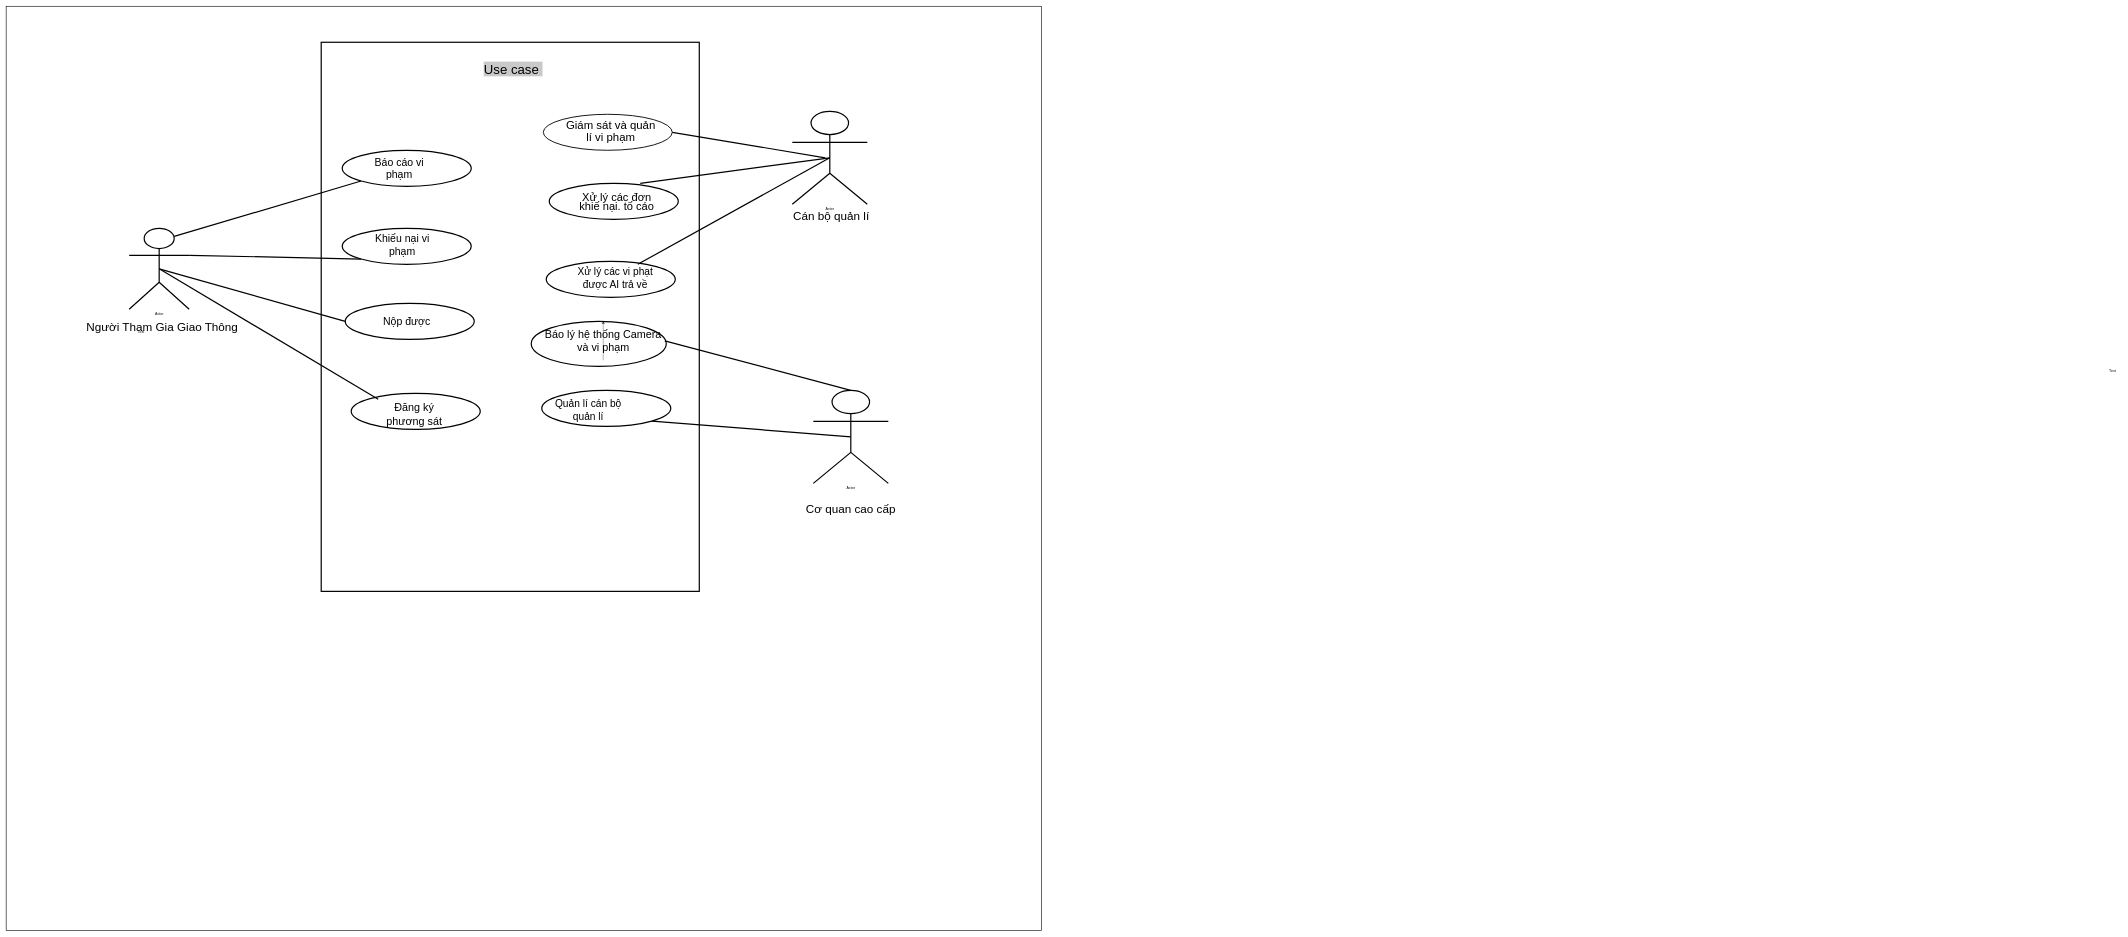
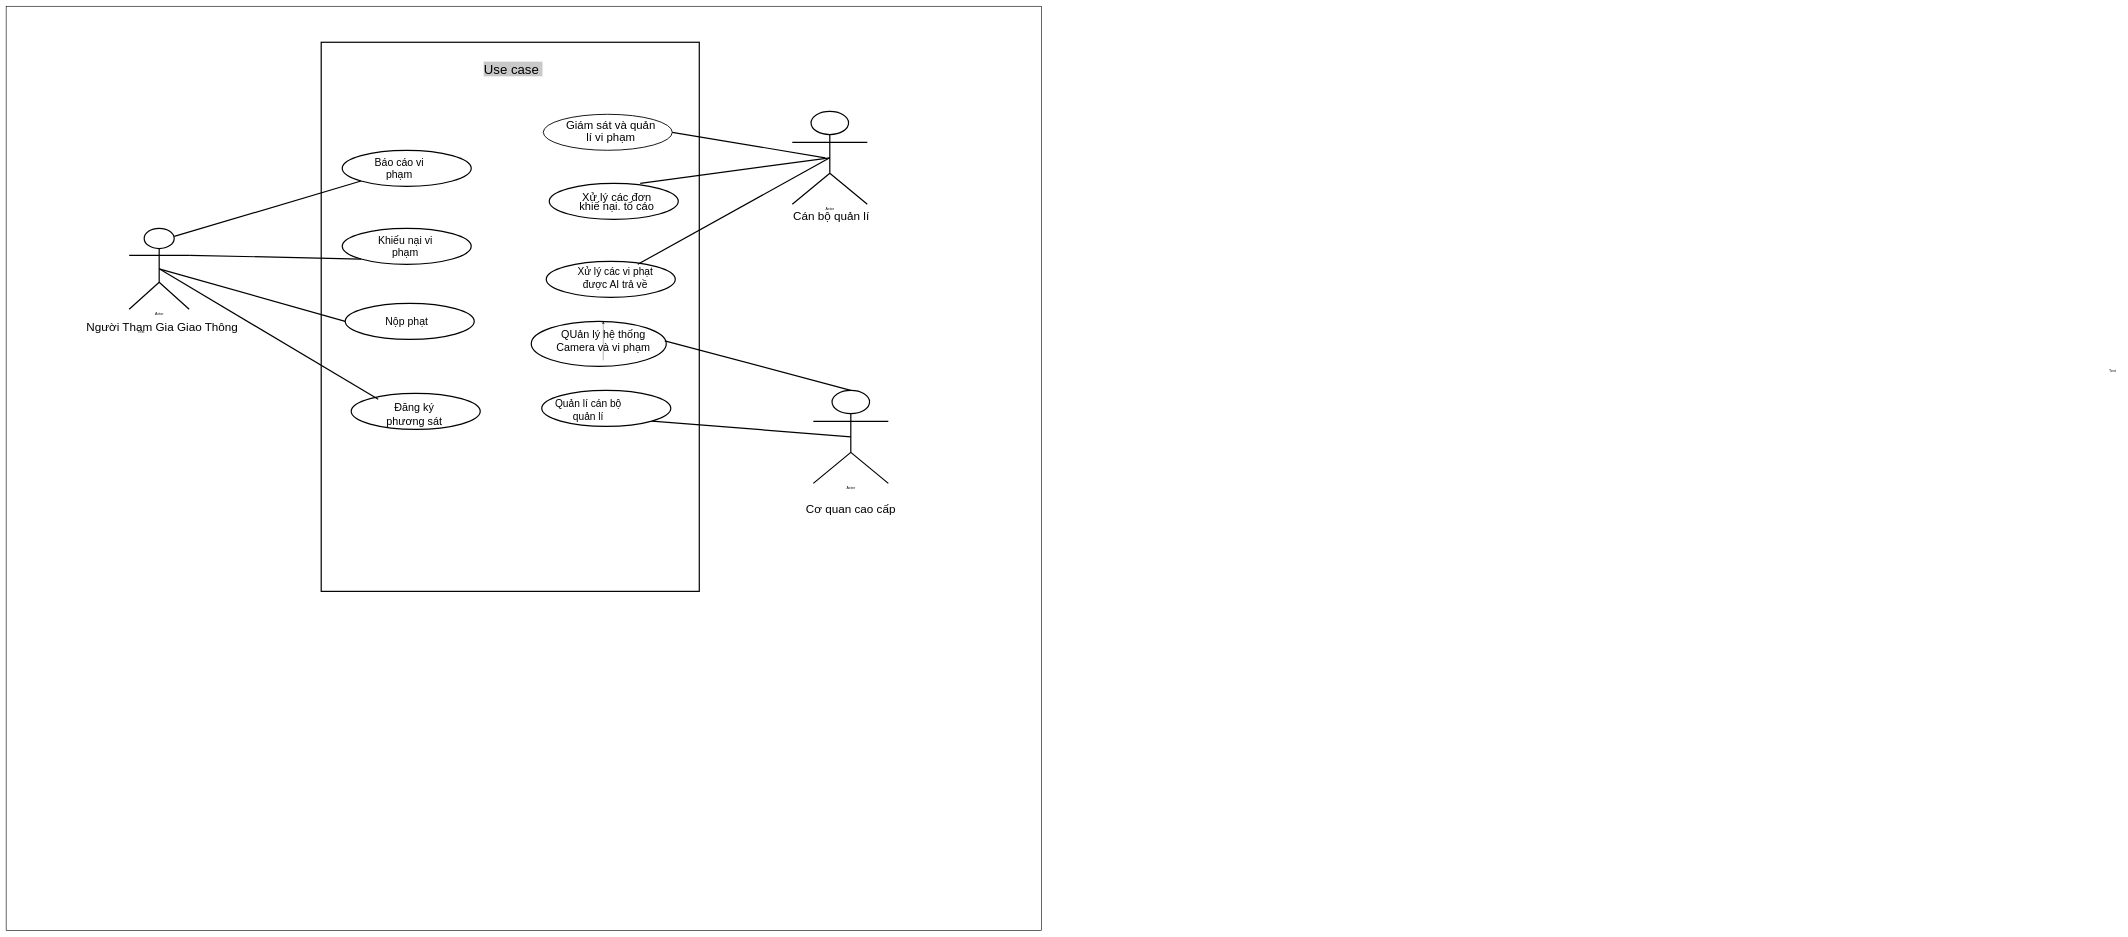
(402, 245) -> (405, 246)
(407, 327) -> (407, 327)
(603, 341) -> (603, 341)
